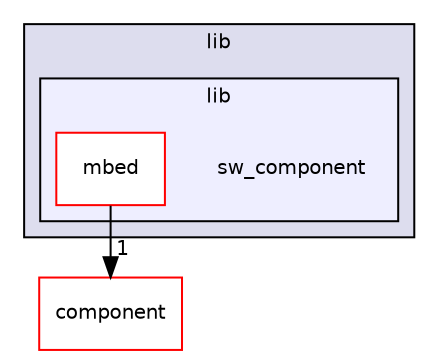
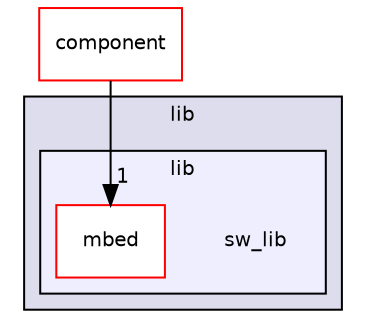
(292, 169) -> (255, 241)
(111, 231) -> (111, 133)
